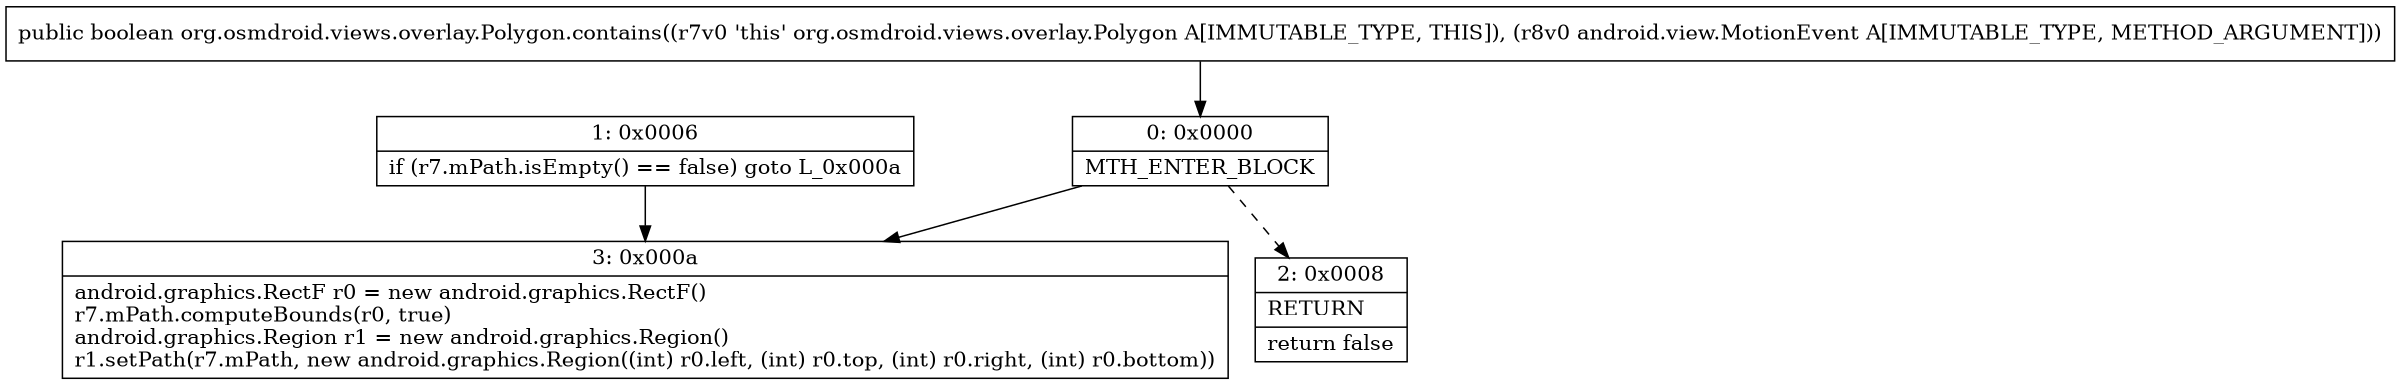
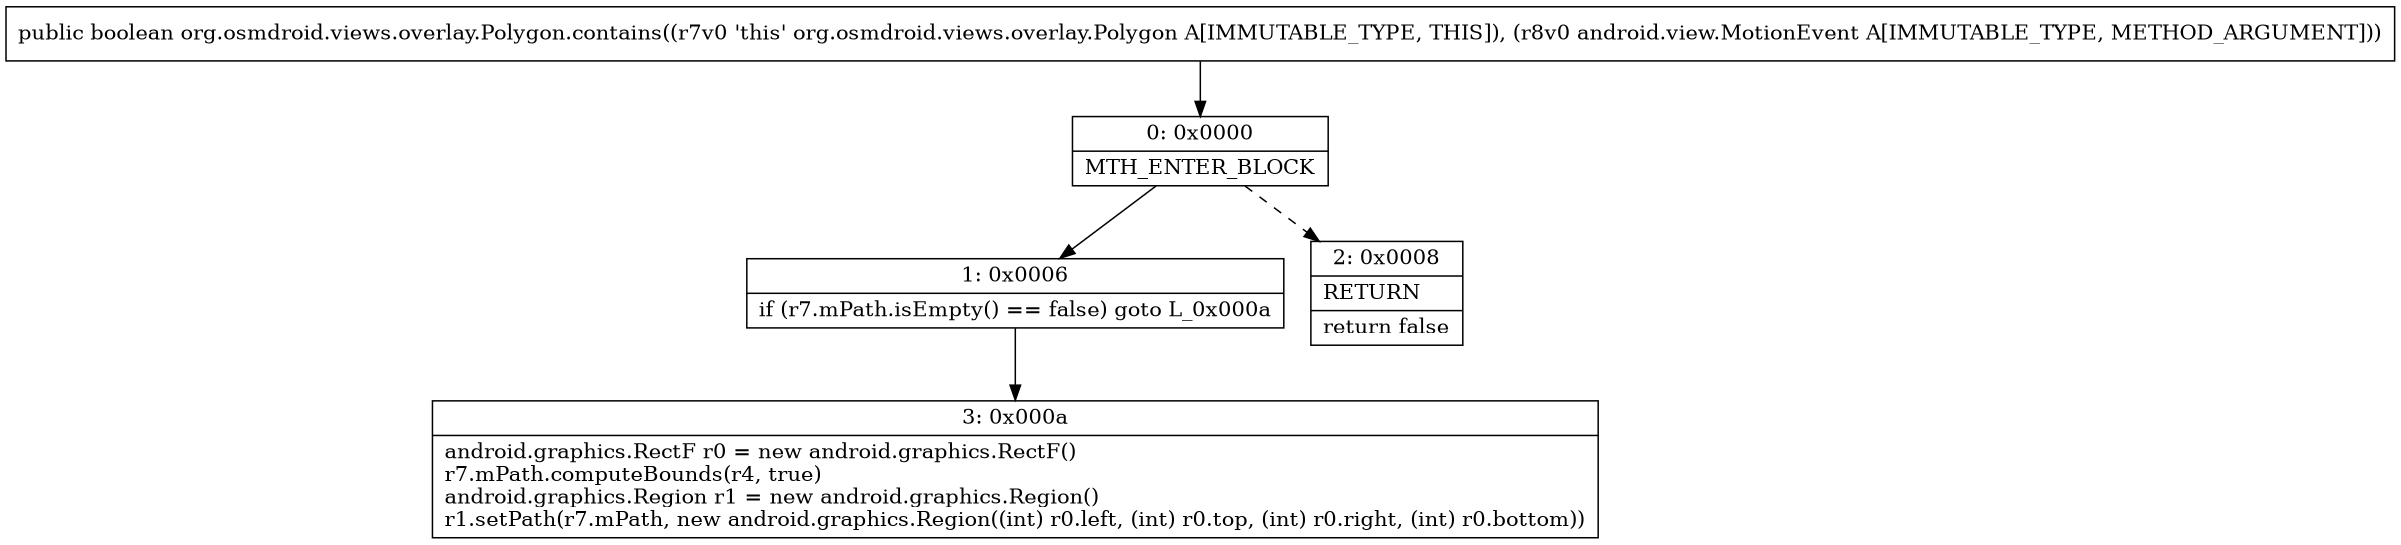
(990, 212) -> (1114, 218)
(263, 315) -> (633, 475)
